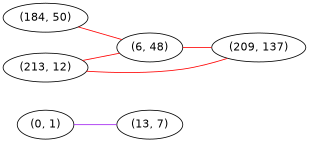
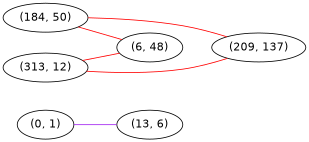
(197, 47) -> (158, 22)
(46, 68) -> (46, 68)
(150, 125) -> (150, 125)
